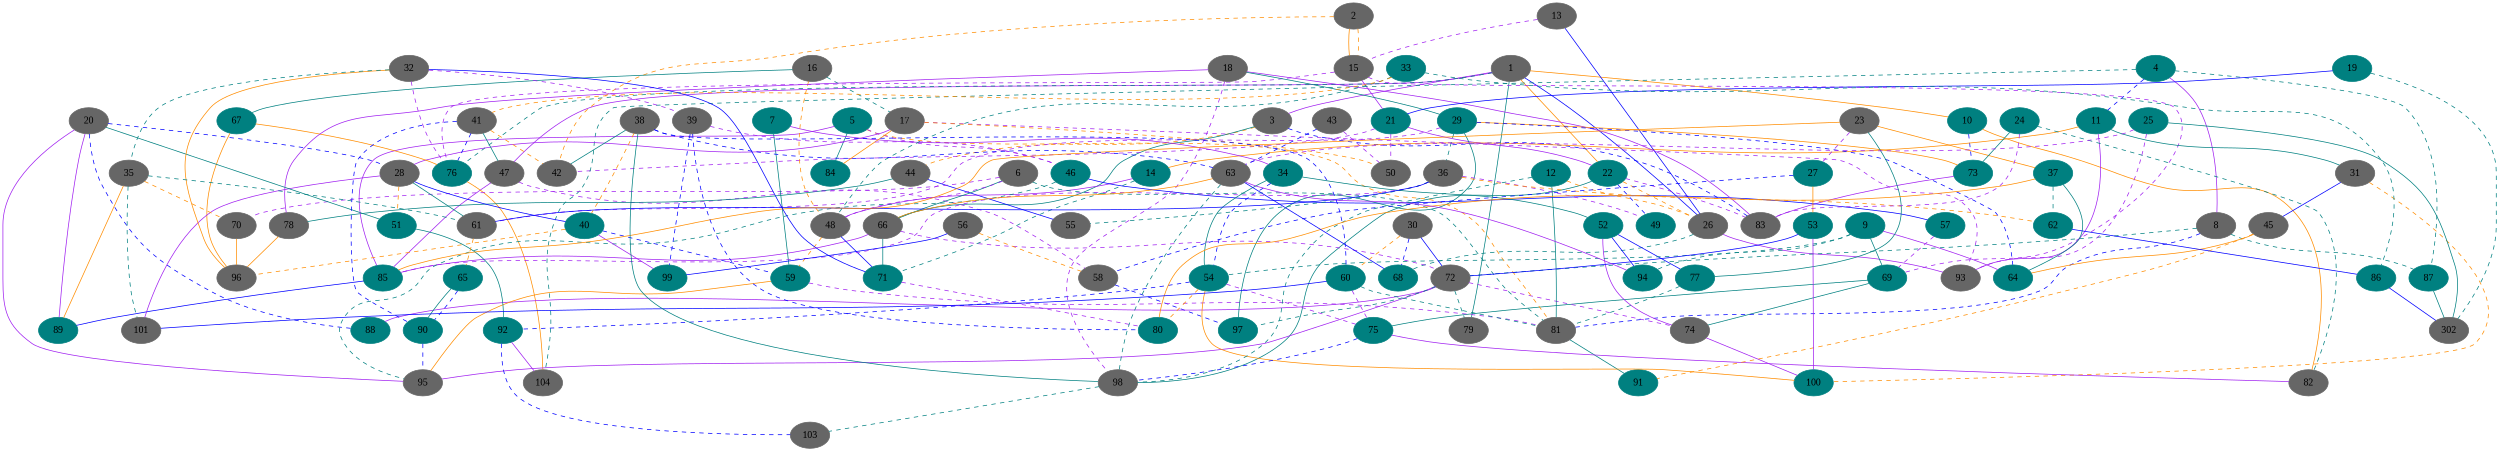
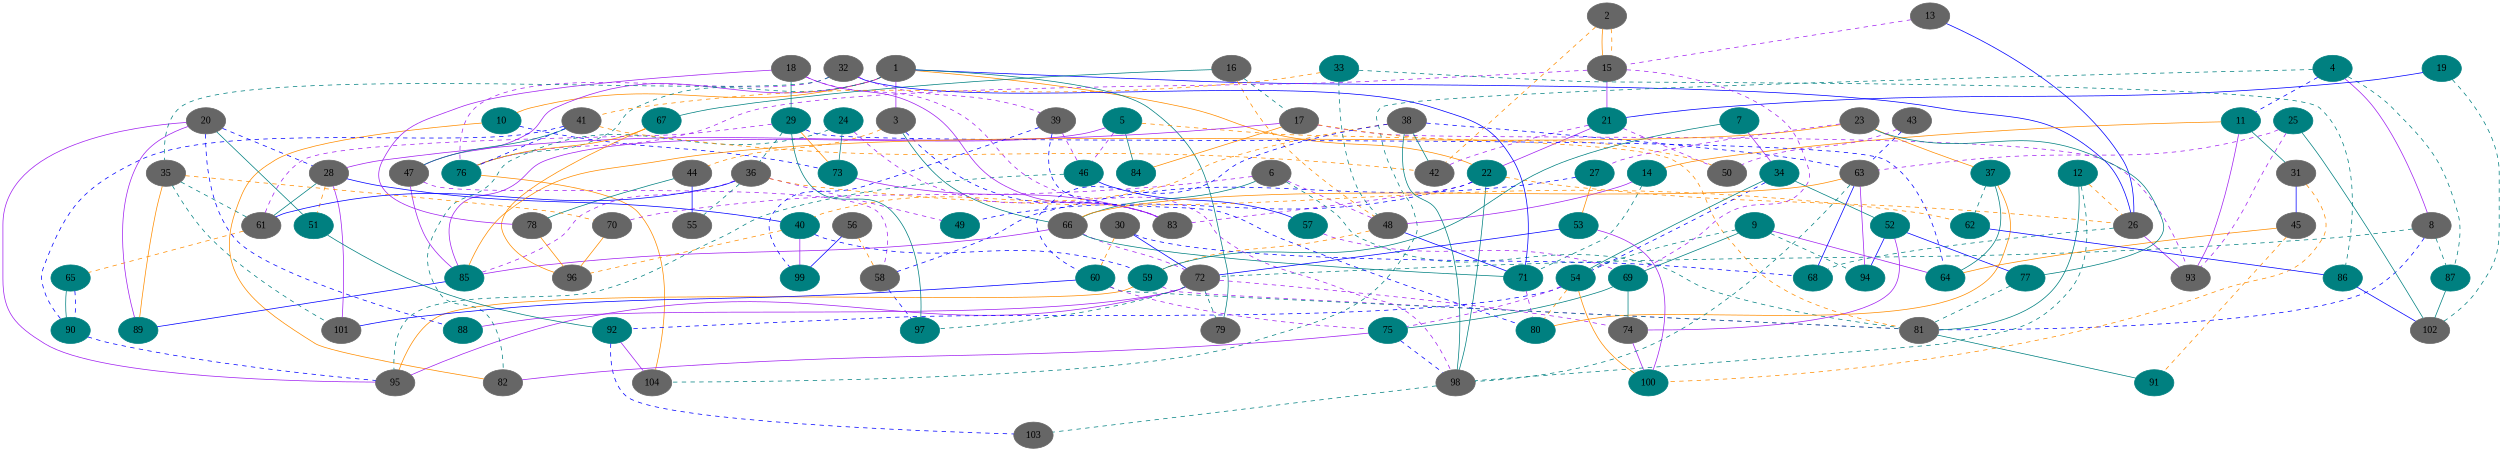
(214, 105) -> none
(2449, 330) -> (2430, 330)
